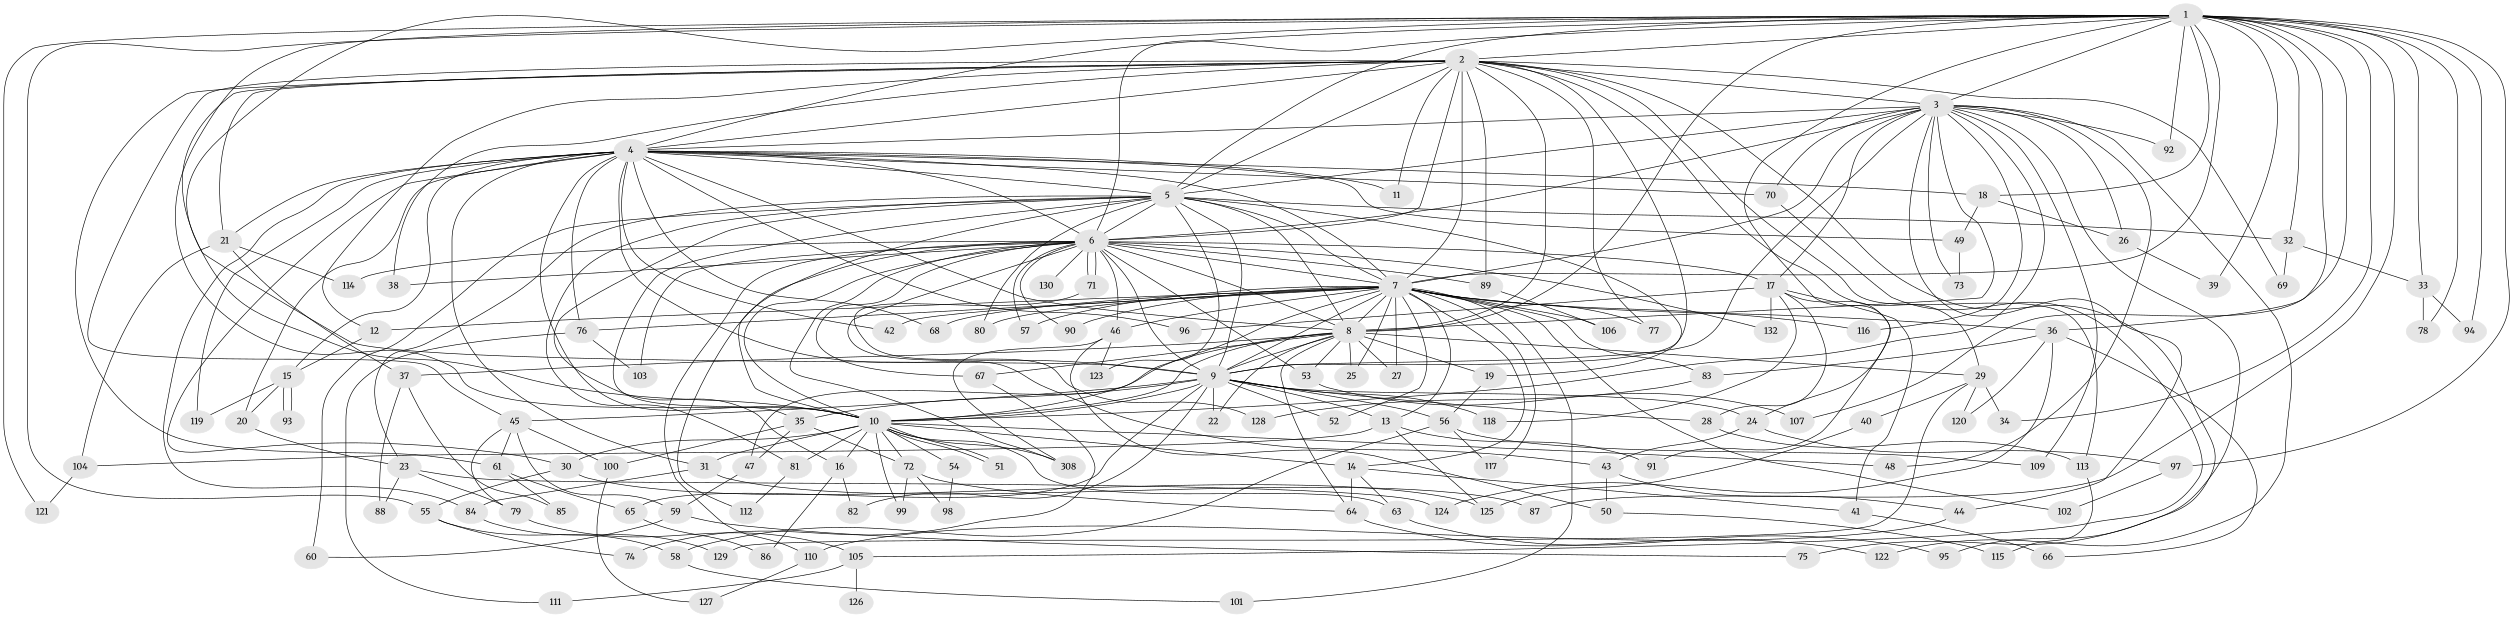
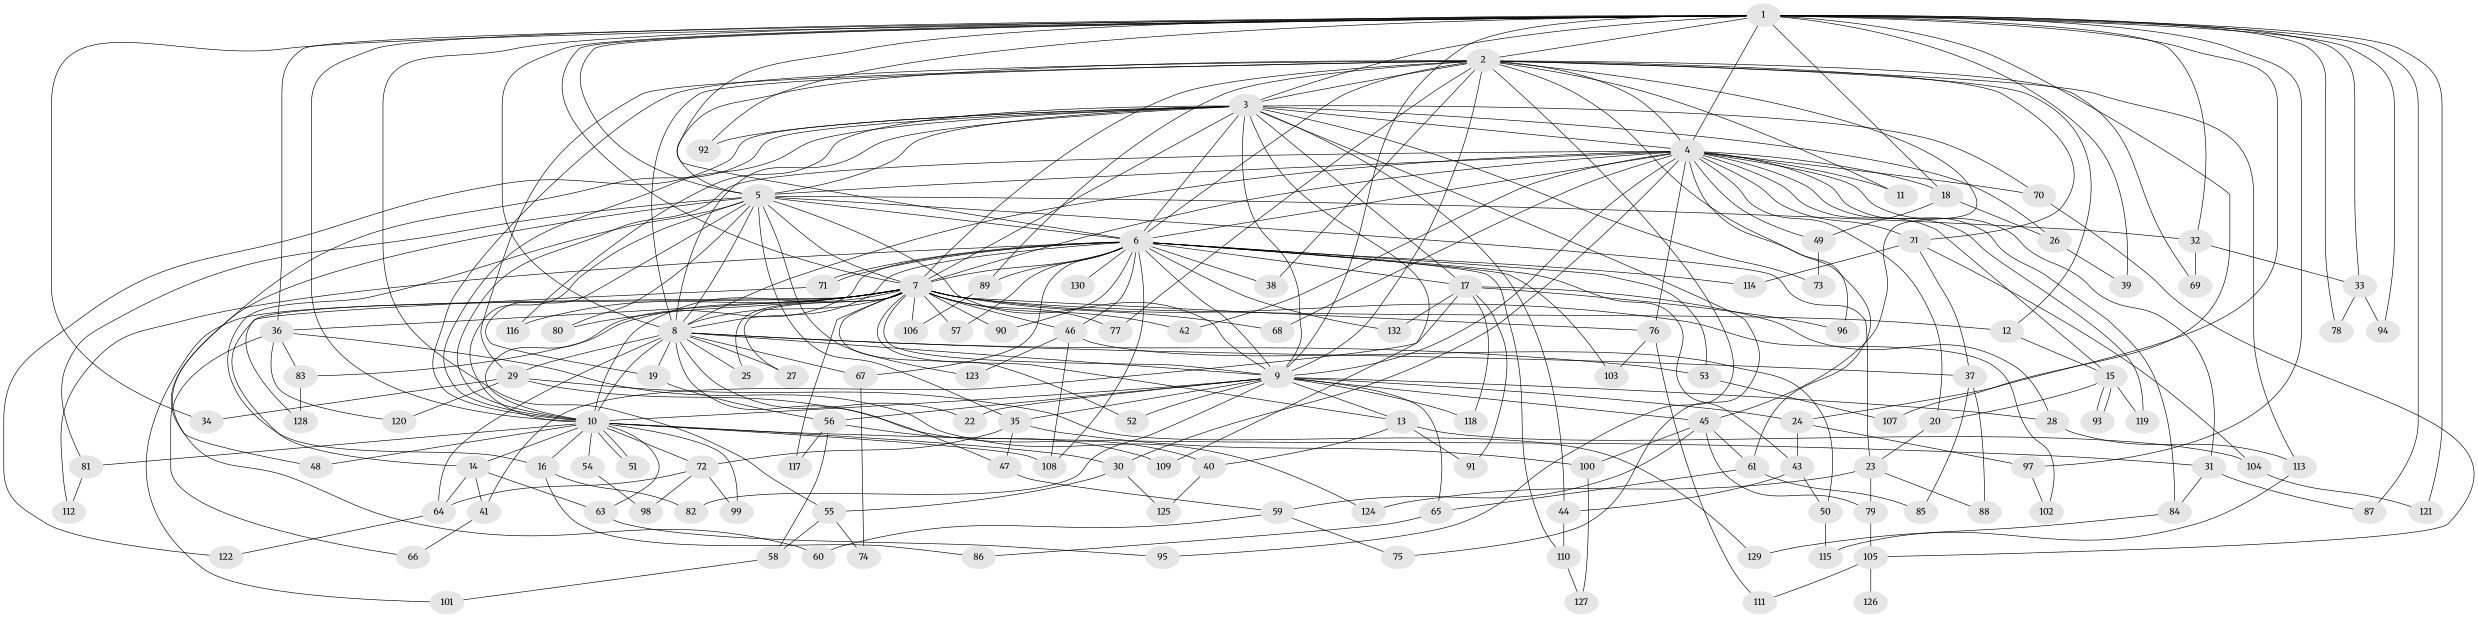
(1435, 465) -> (1296, 453)
(1068, 467) -> (1050, 467)
